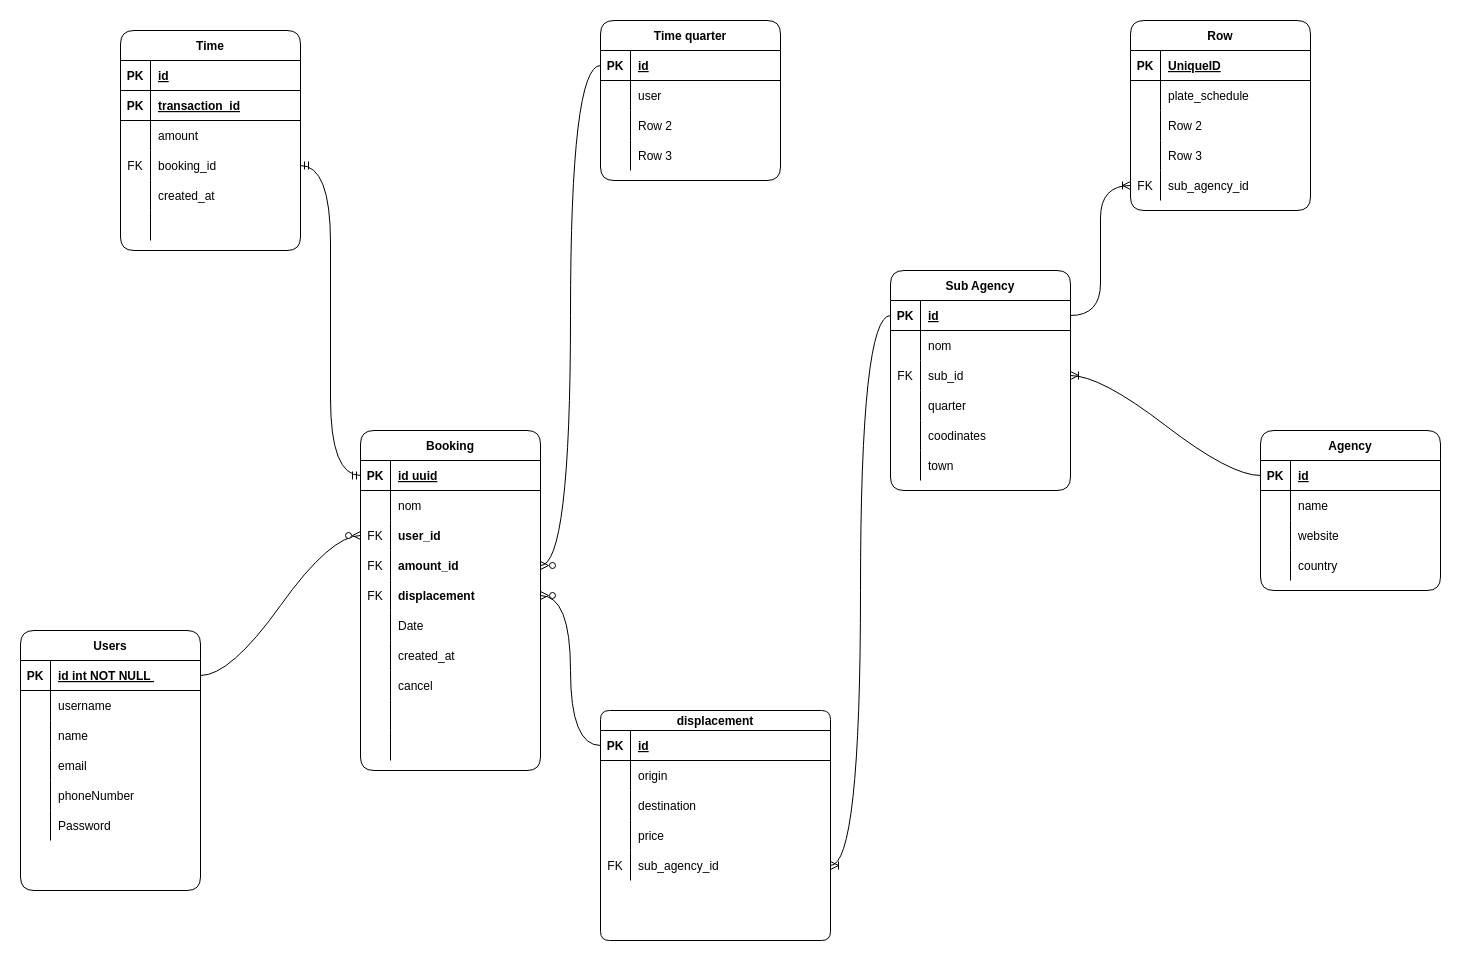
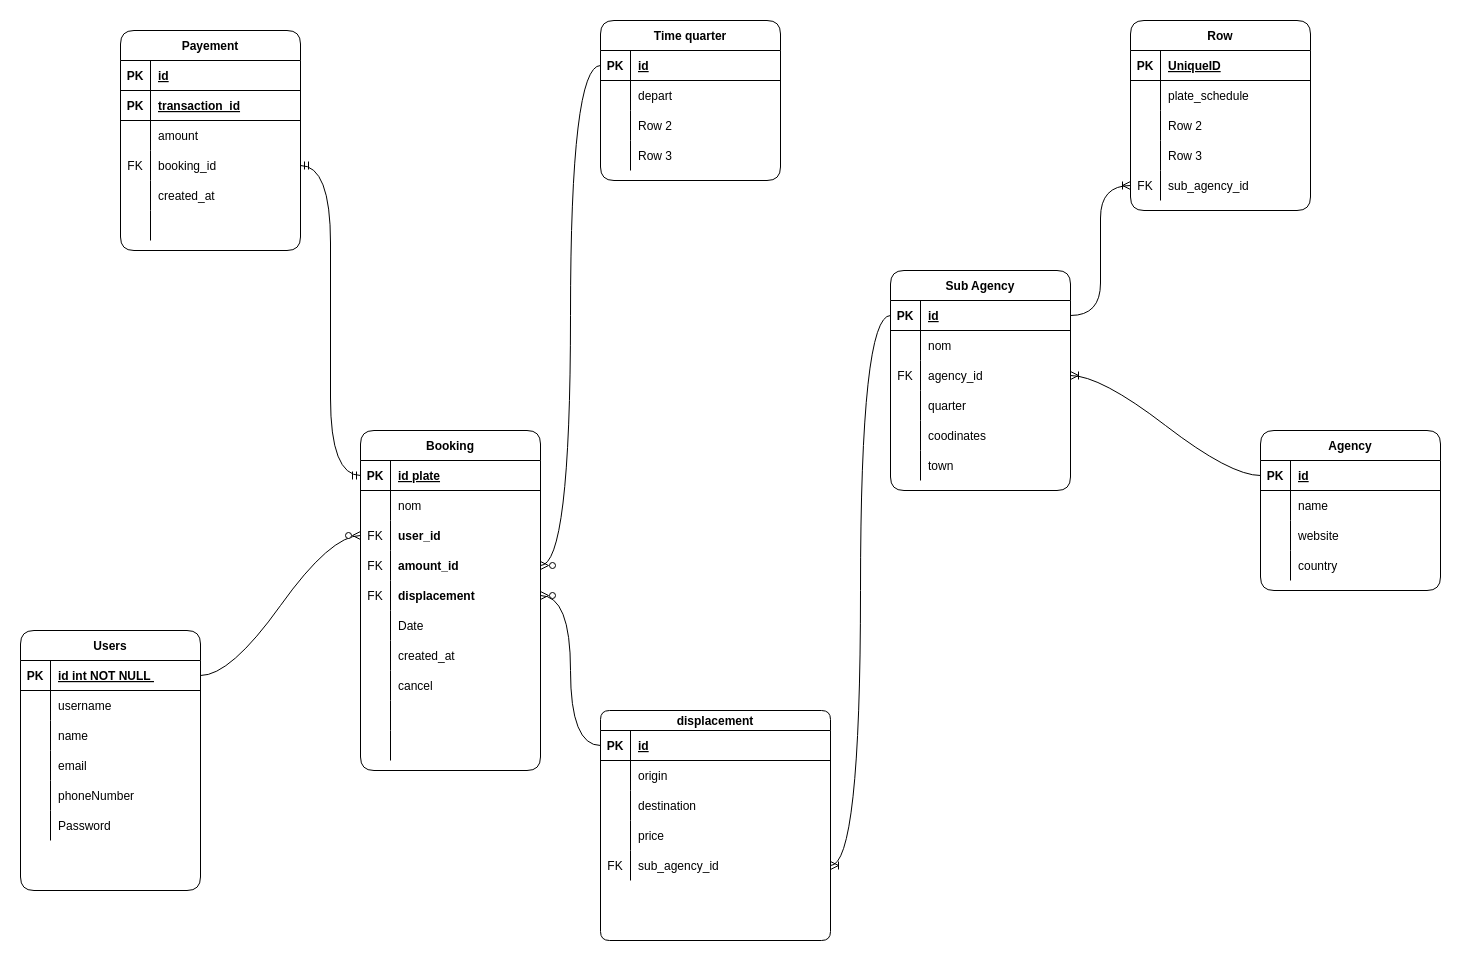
(210, 46) -> (210, 46)
(651, 96) -> (658, 96)
(947, 376) -> (957, 376)
(417, 476) -> (420, 476)
